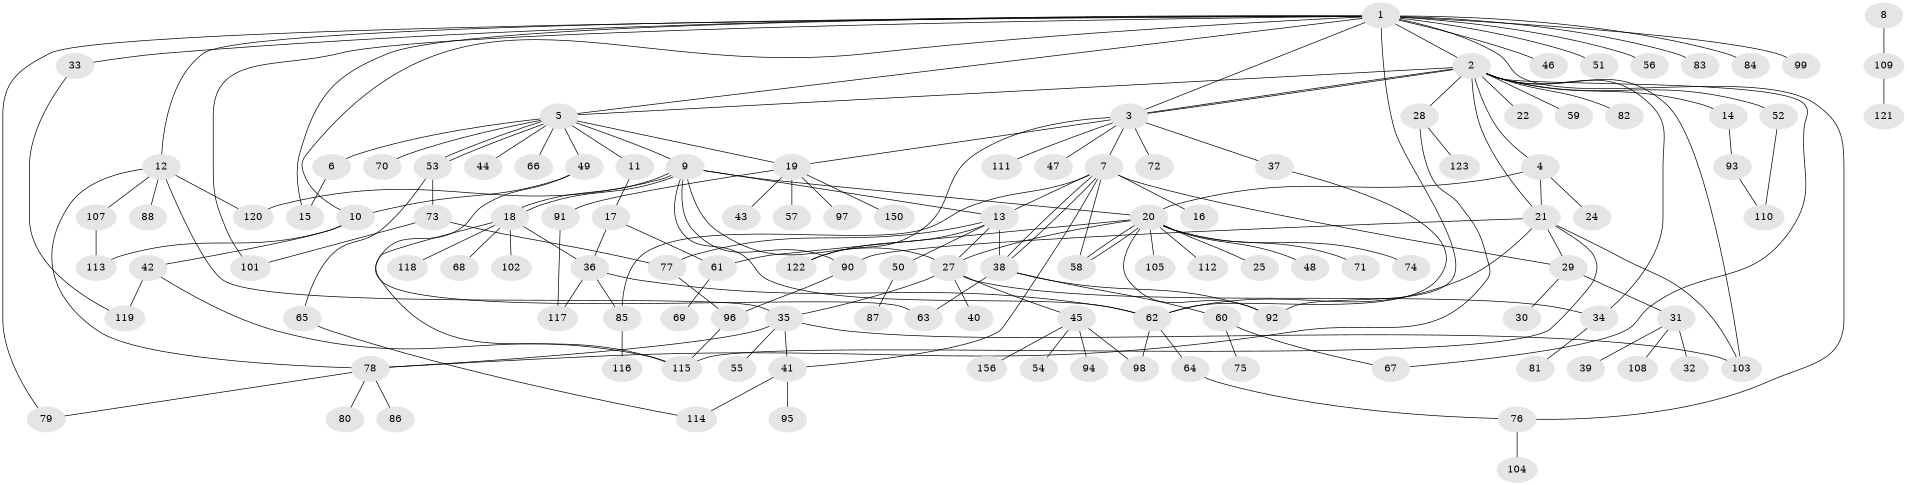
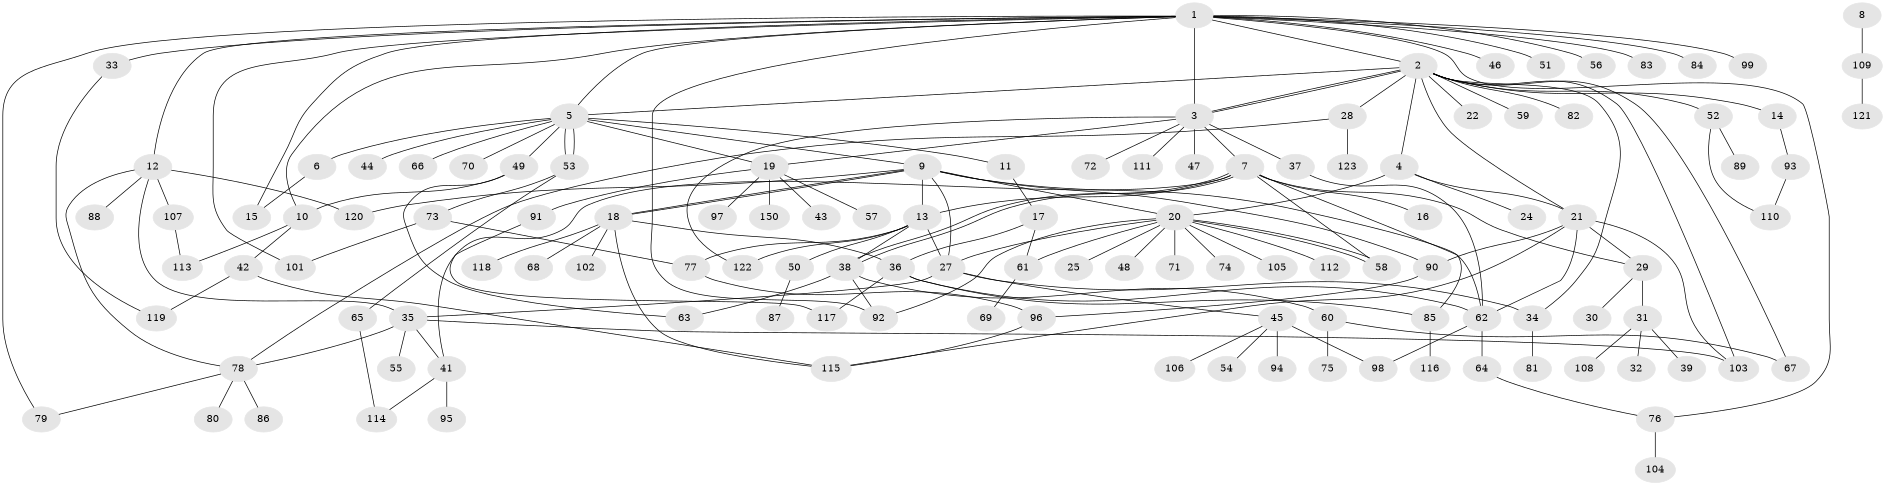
none -> (1740, 167)
(974, 318) -> none
(987, 369) -> (1175, 369)
